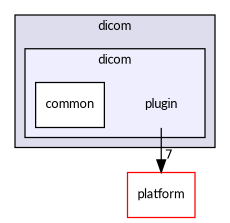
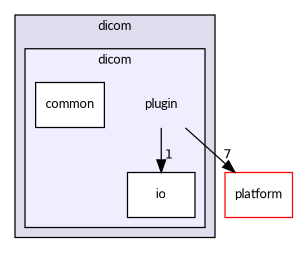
none -> (161, 195)
